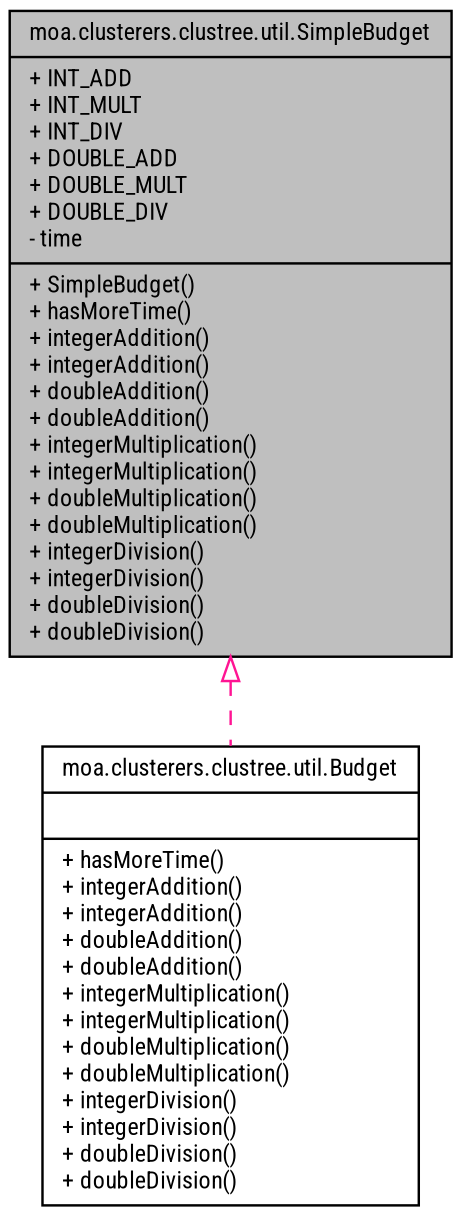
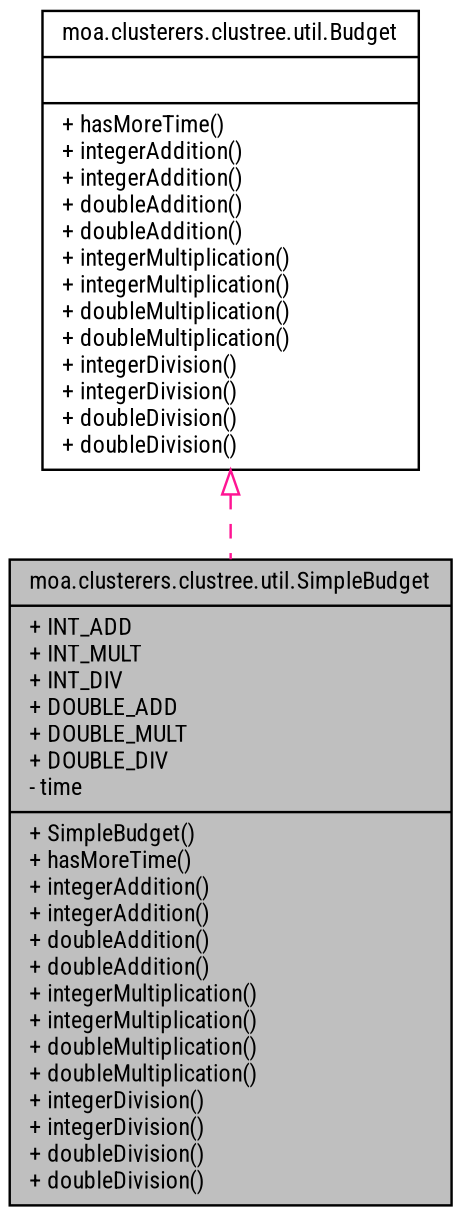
(231, 714) -> (231, 527)
